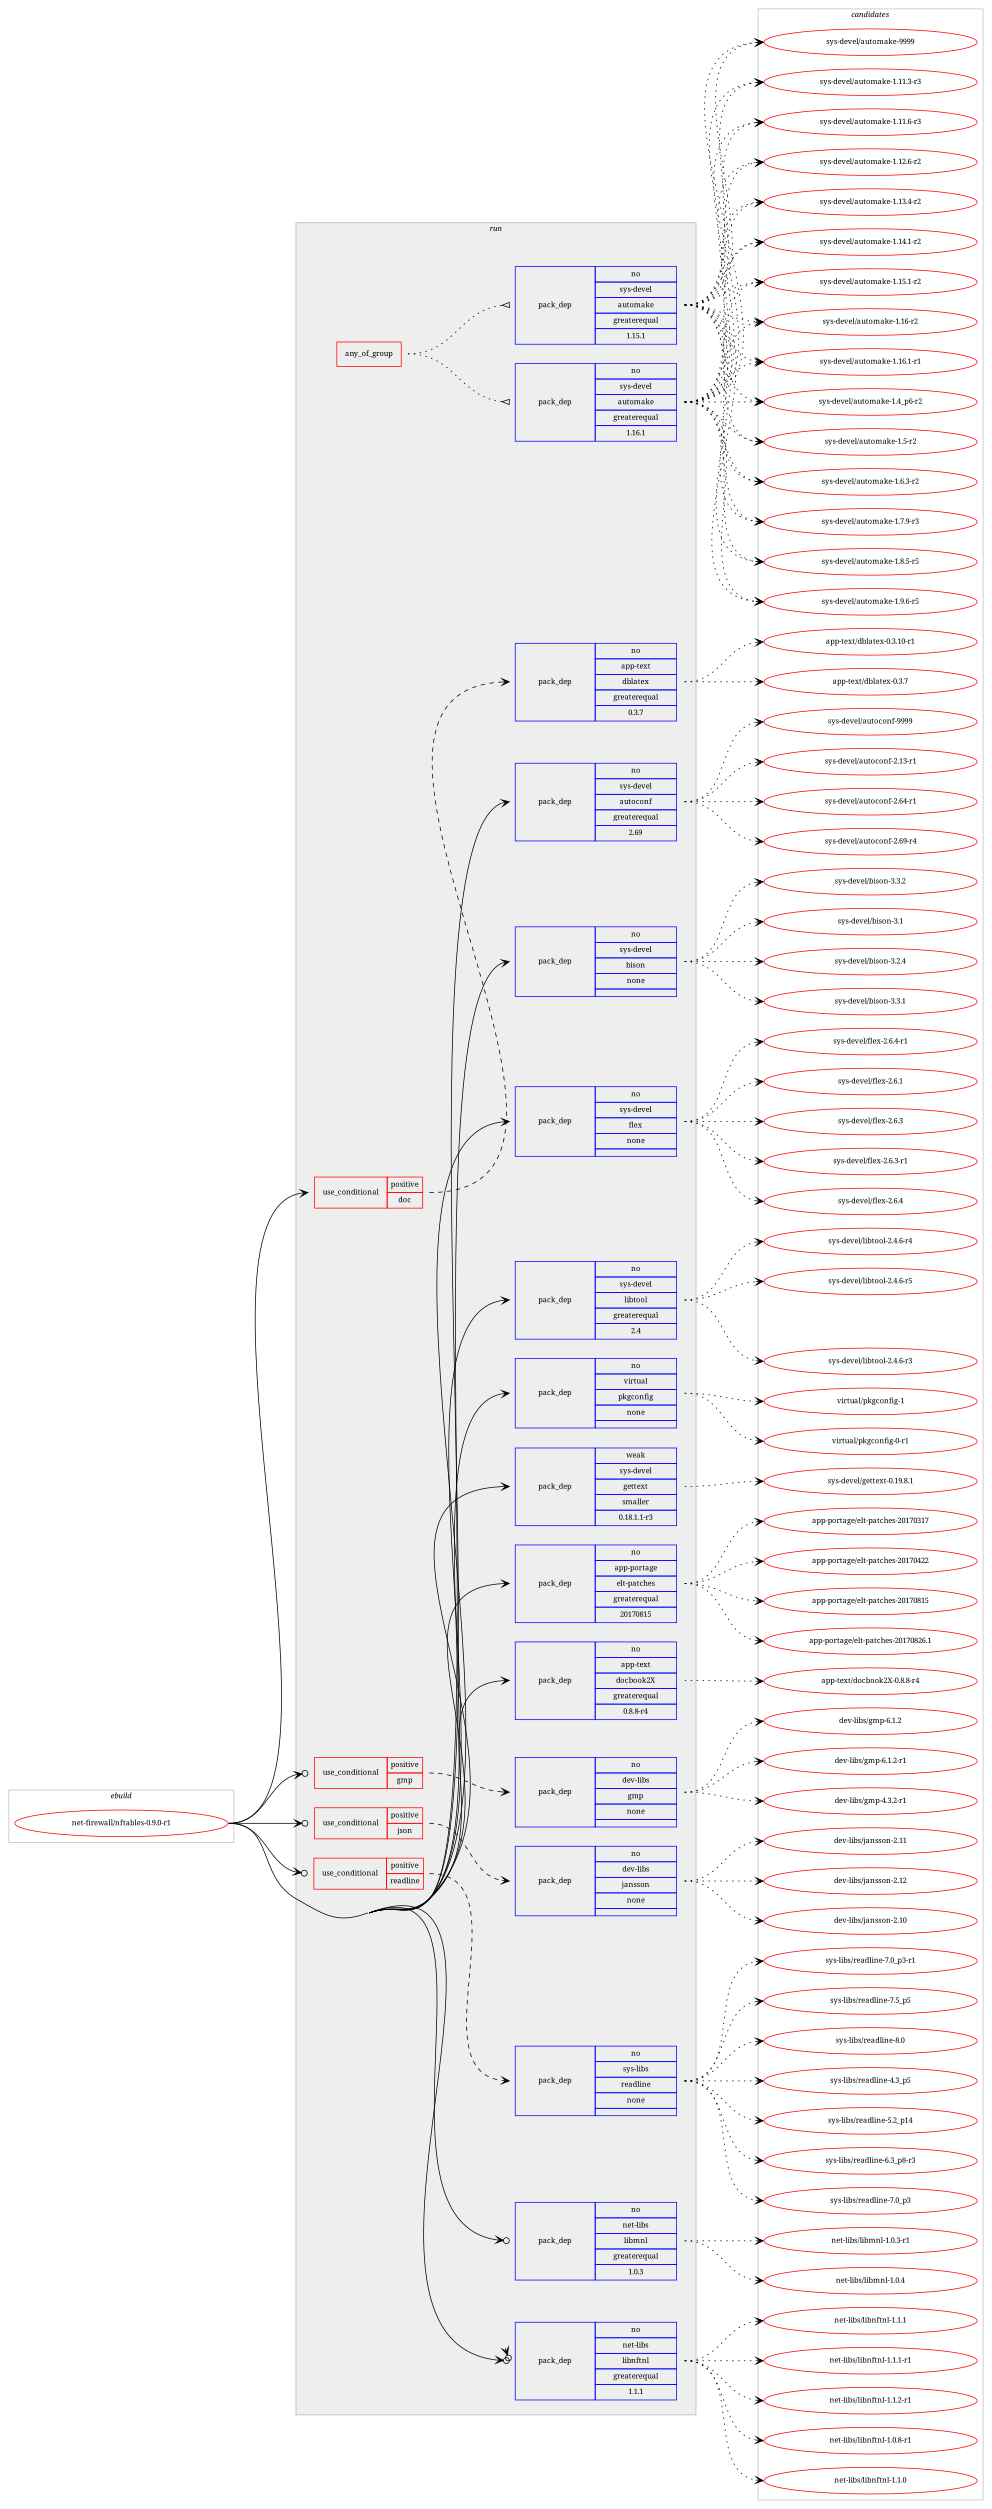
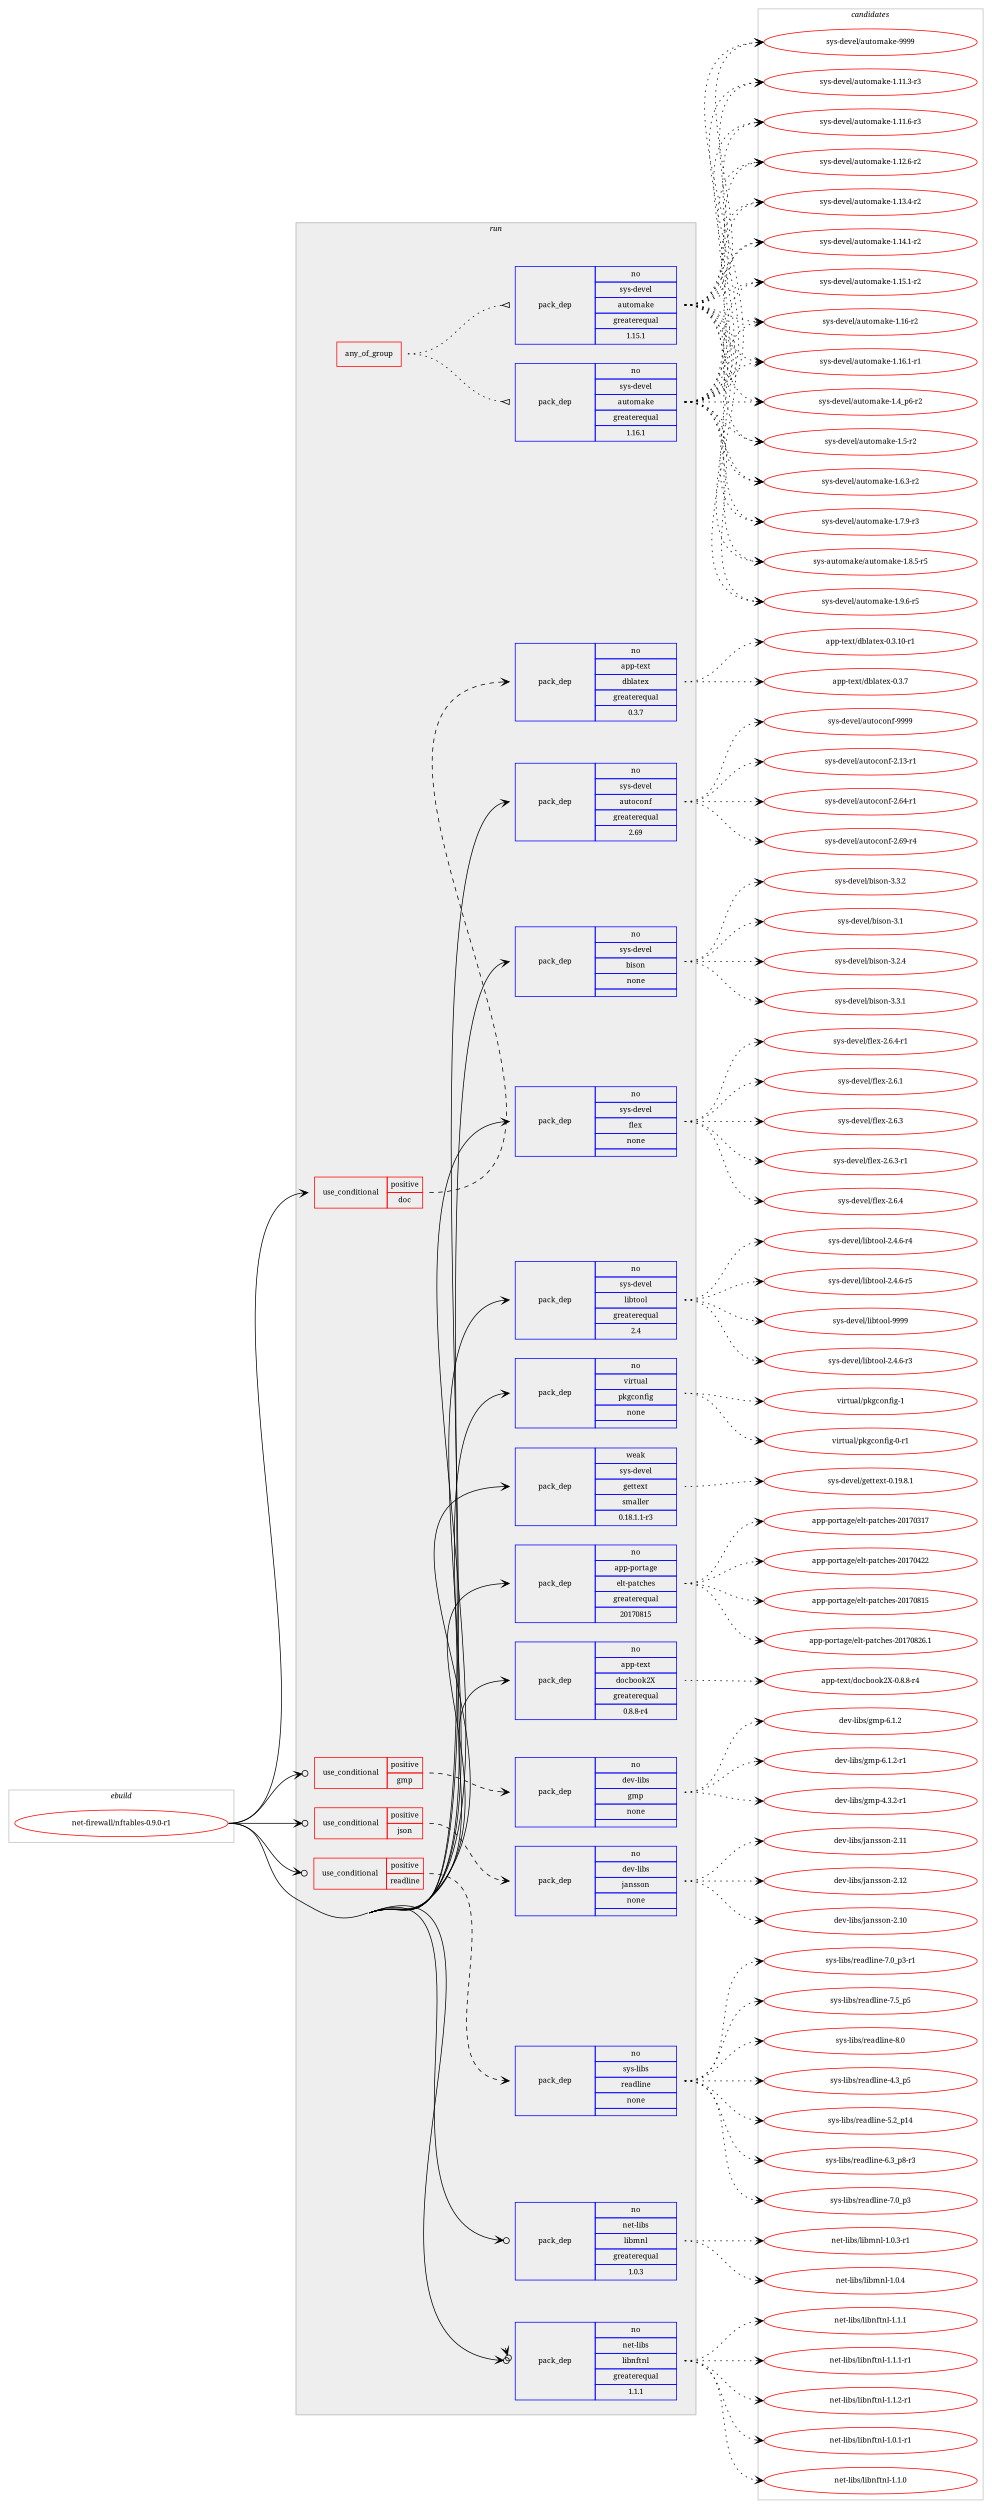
(871, 562) -> (871, 562)
none -> (871, 1321)
(871, 2441) -> (871, 2441)
